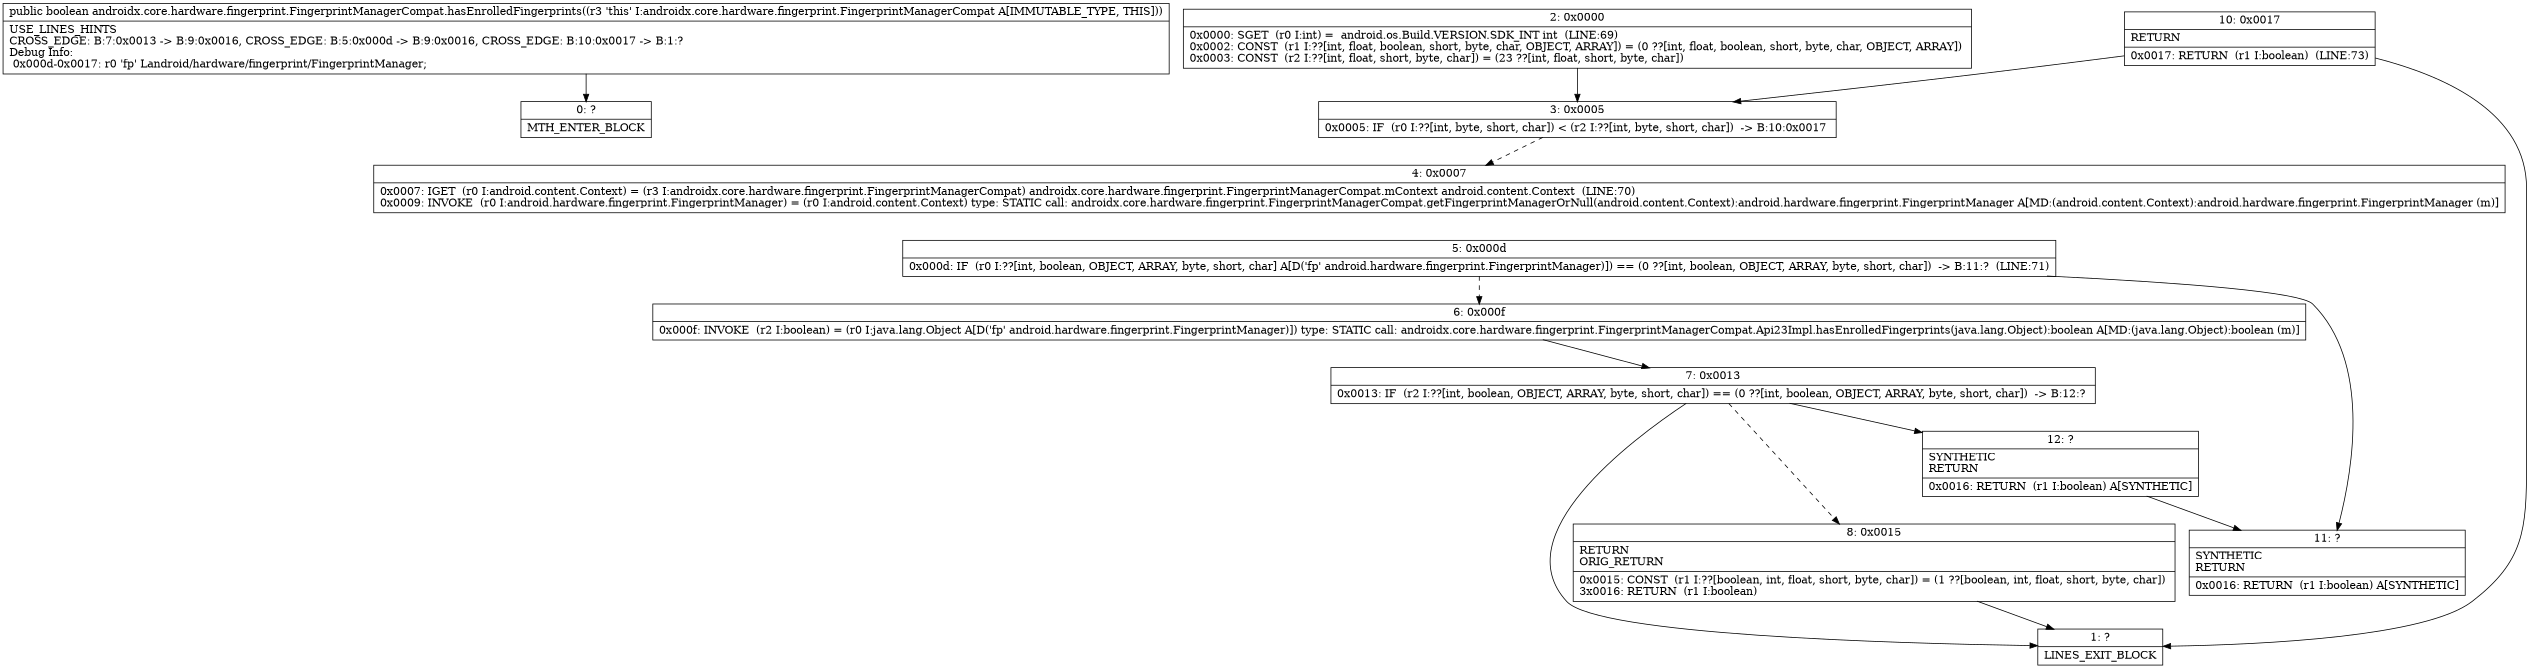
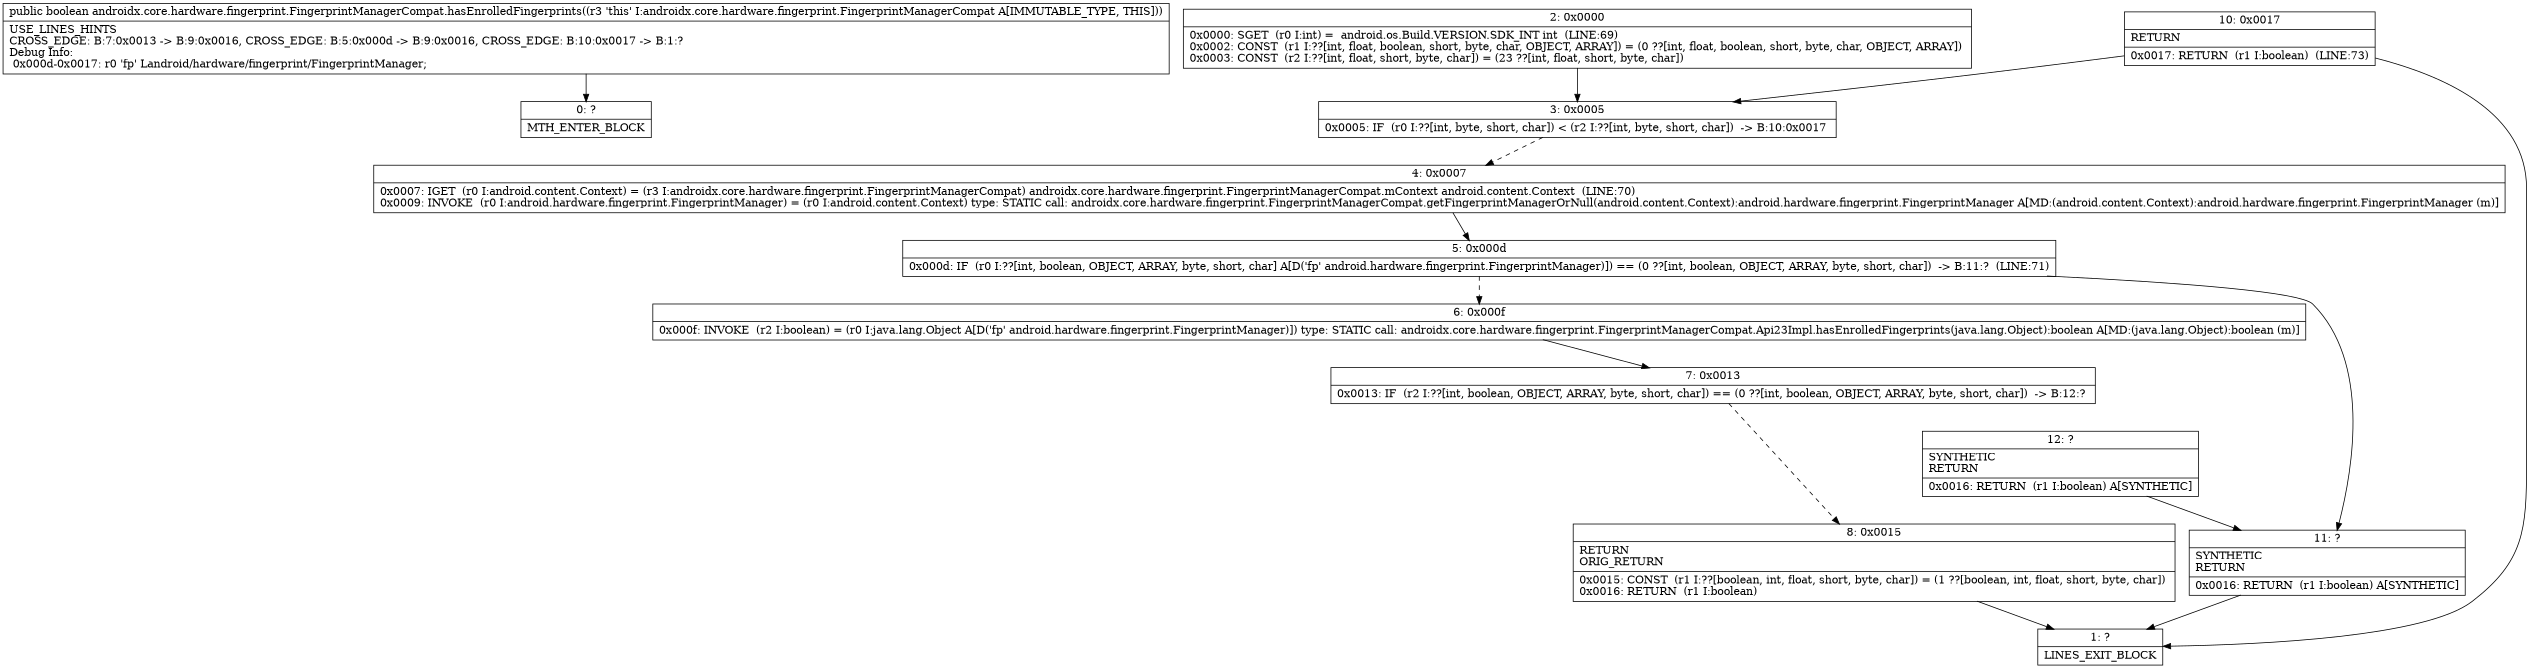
none -> (1459, 223)
(1852, 417) -> none
(1670, 592) -> (1670, 592)
(1667, 627) -> (2198, 611)
